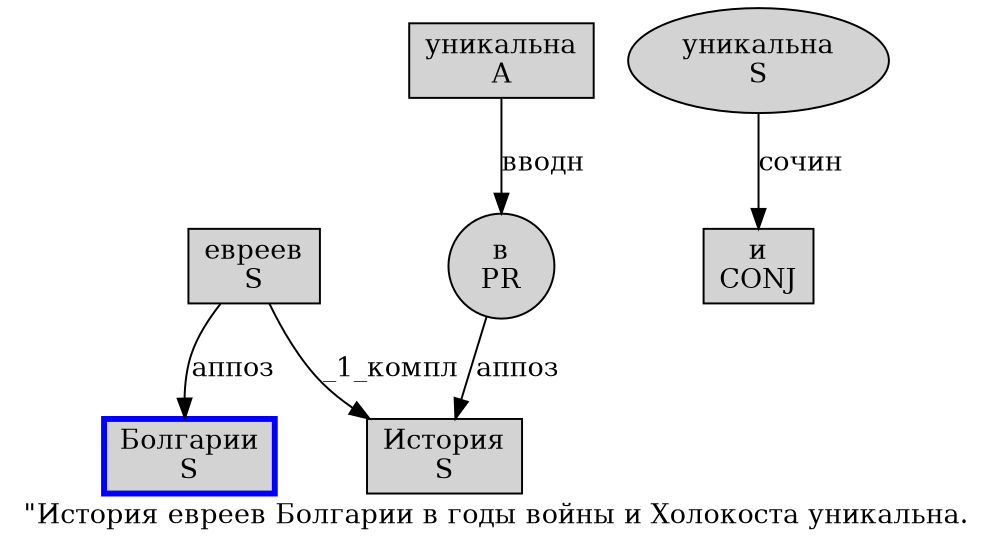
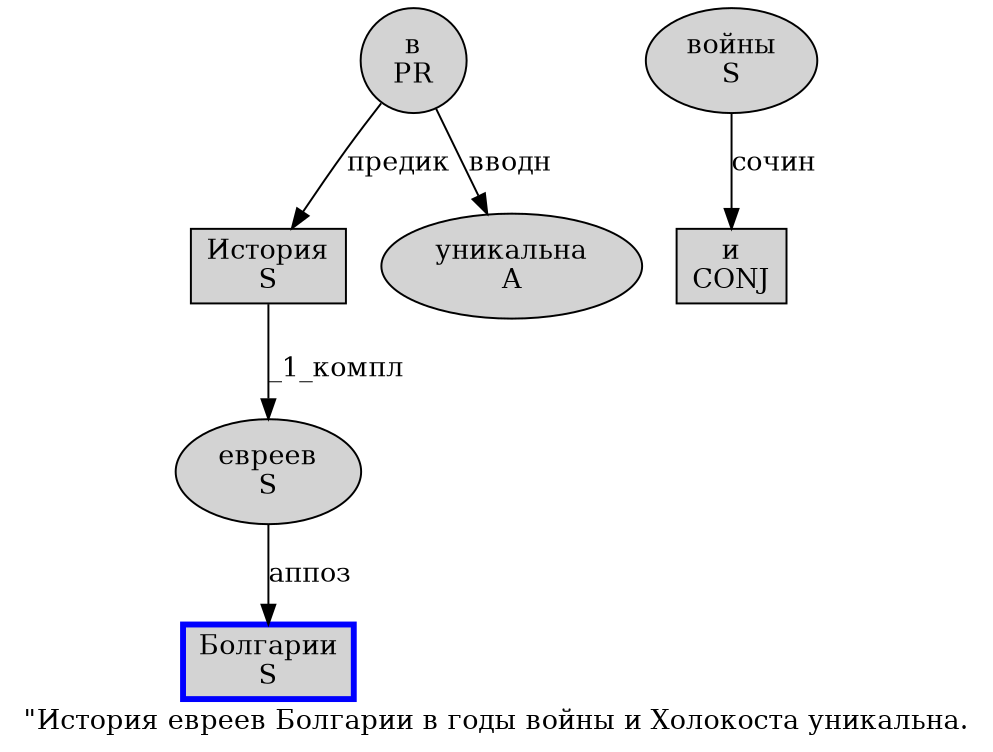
(501, 61) -> (512, 266)
(759, 61) -> (732, 61)
(501, 146) -> (457, 152)
(254, 266) -> (268, 472)
(304, 362) -> (268, 351)
(518, 369) -> (399, 163)
